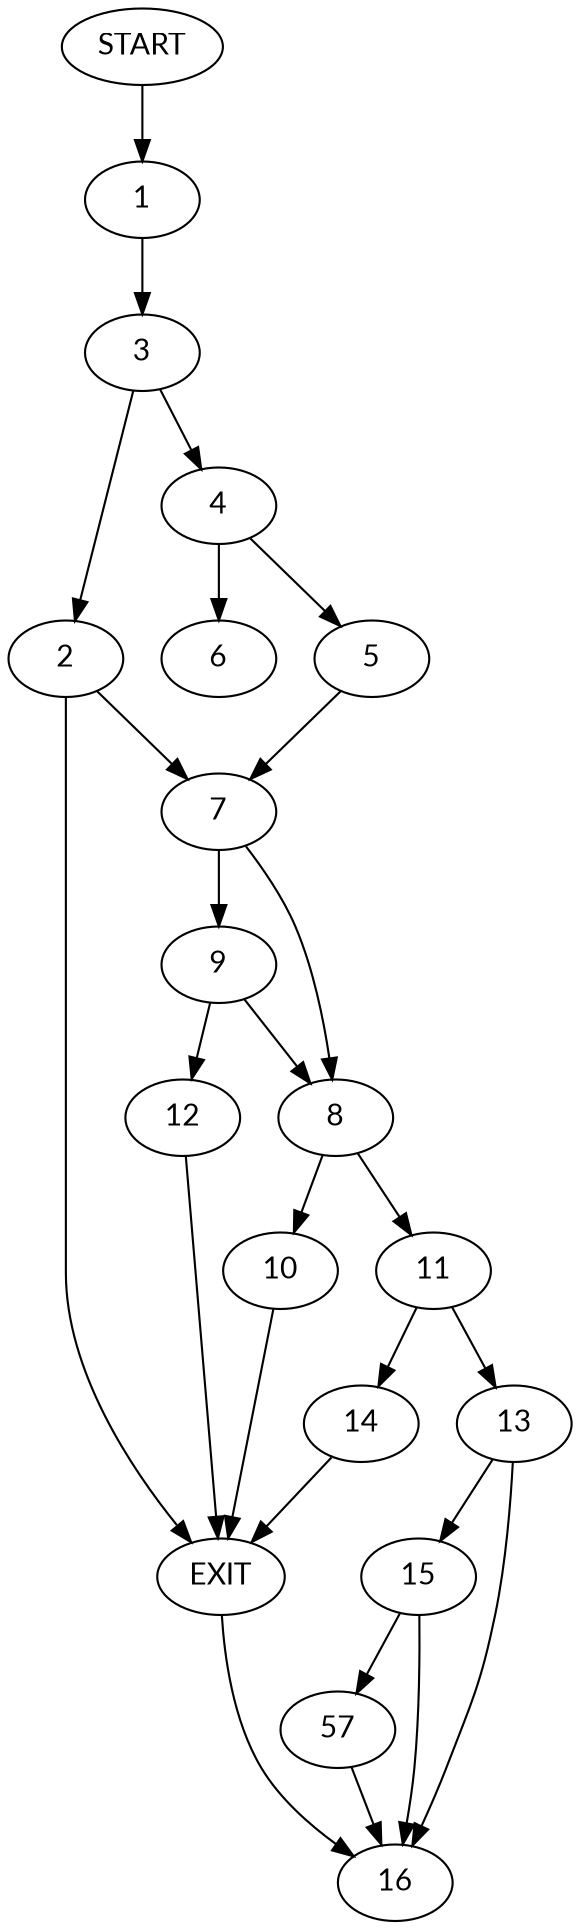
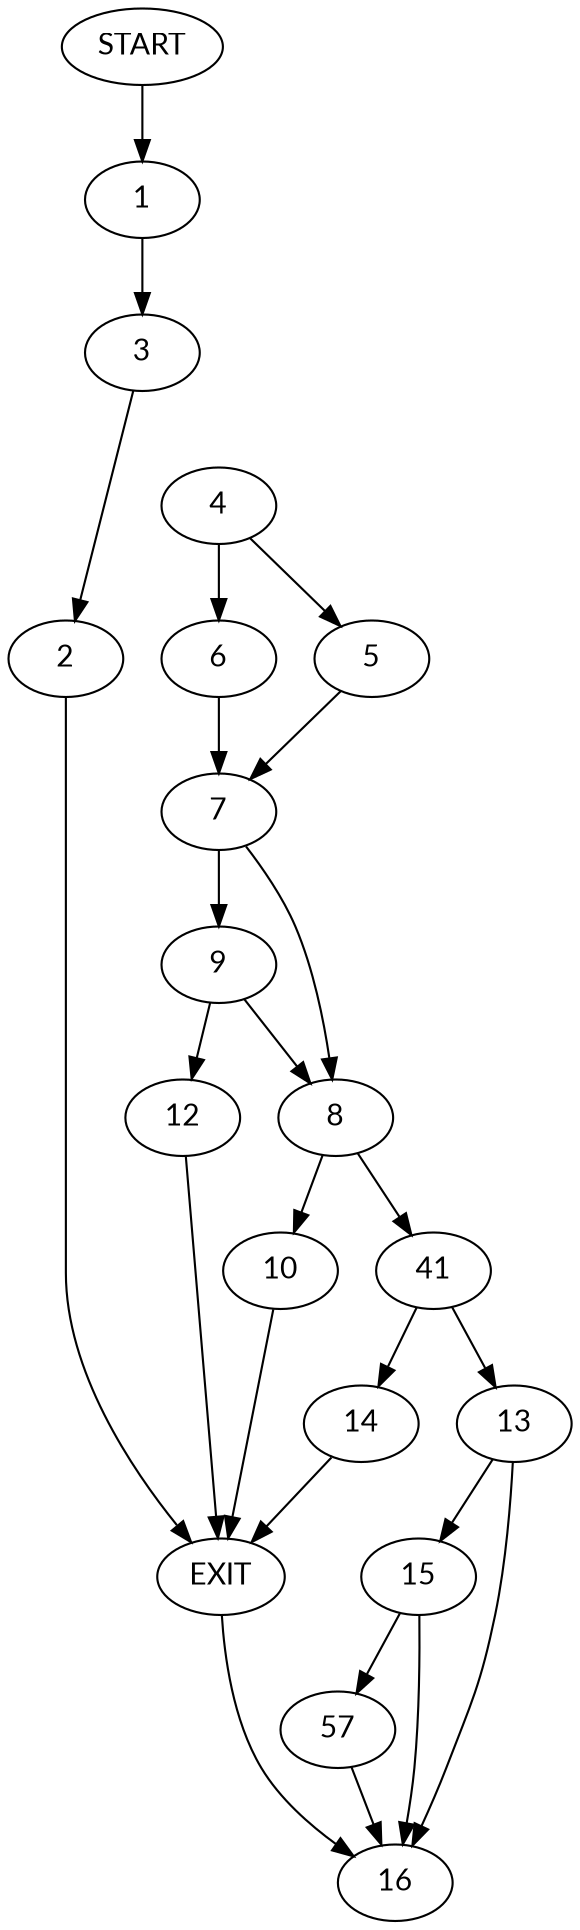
(176, 420) -> none
(135, 728) -> (219, 725)
(434, 1271) -> (434, 1271)
